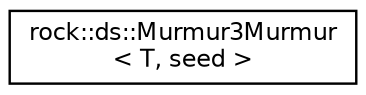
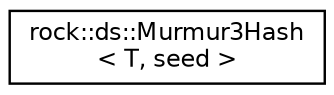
(183, 47) -> (167, 47)
